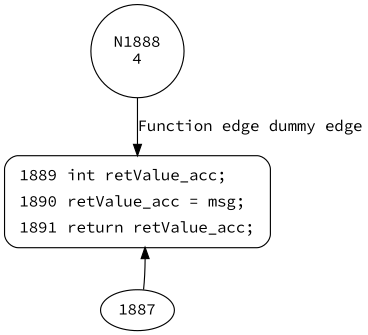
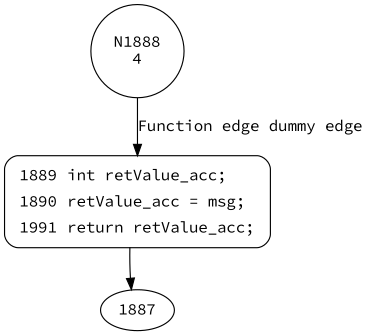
(39, 228) -> (39, 228)
(145, 274) -> (130, 263)
